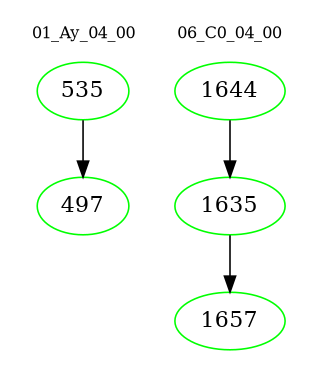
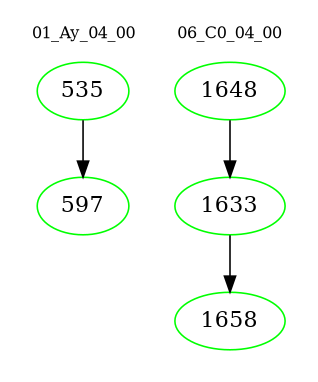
(230, 91) -> (230, 91)
(83, 206) -> (83, 206)
(230, 206) -> (230, 206)
(230, 321) -> (230, 321)
